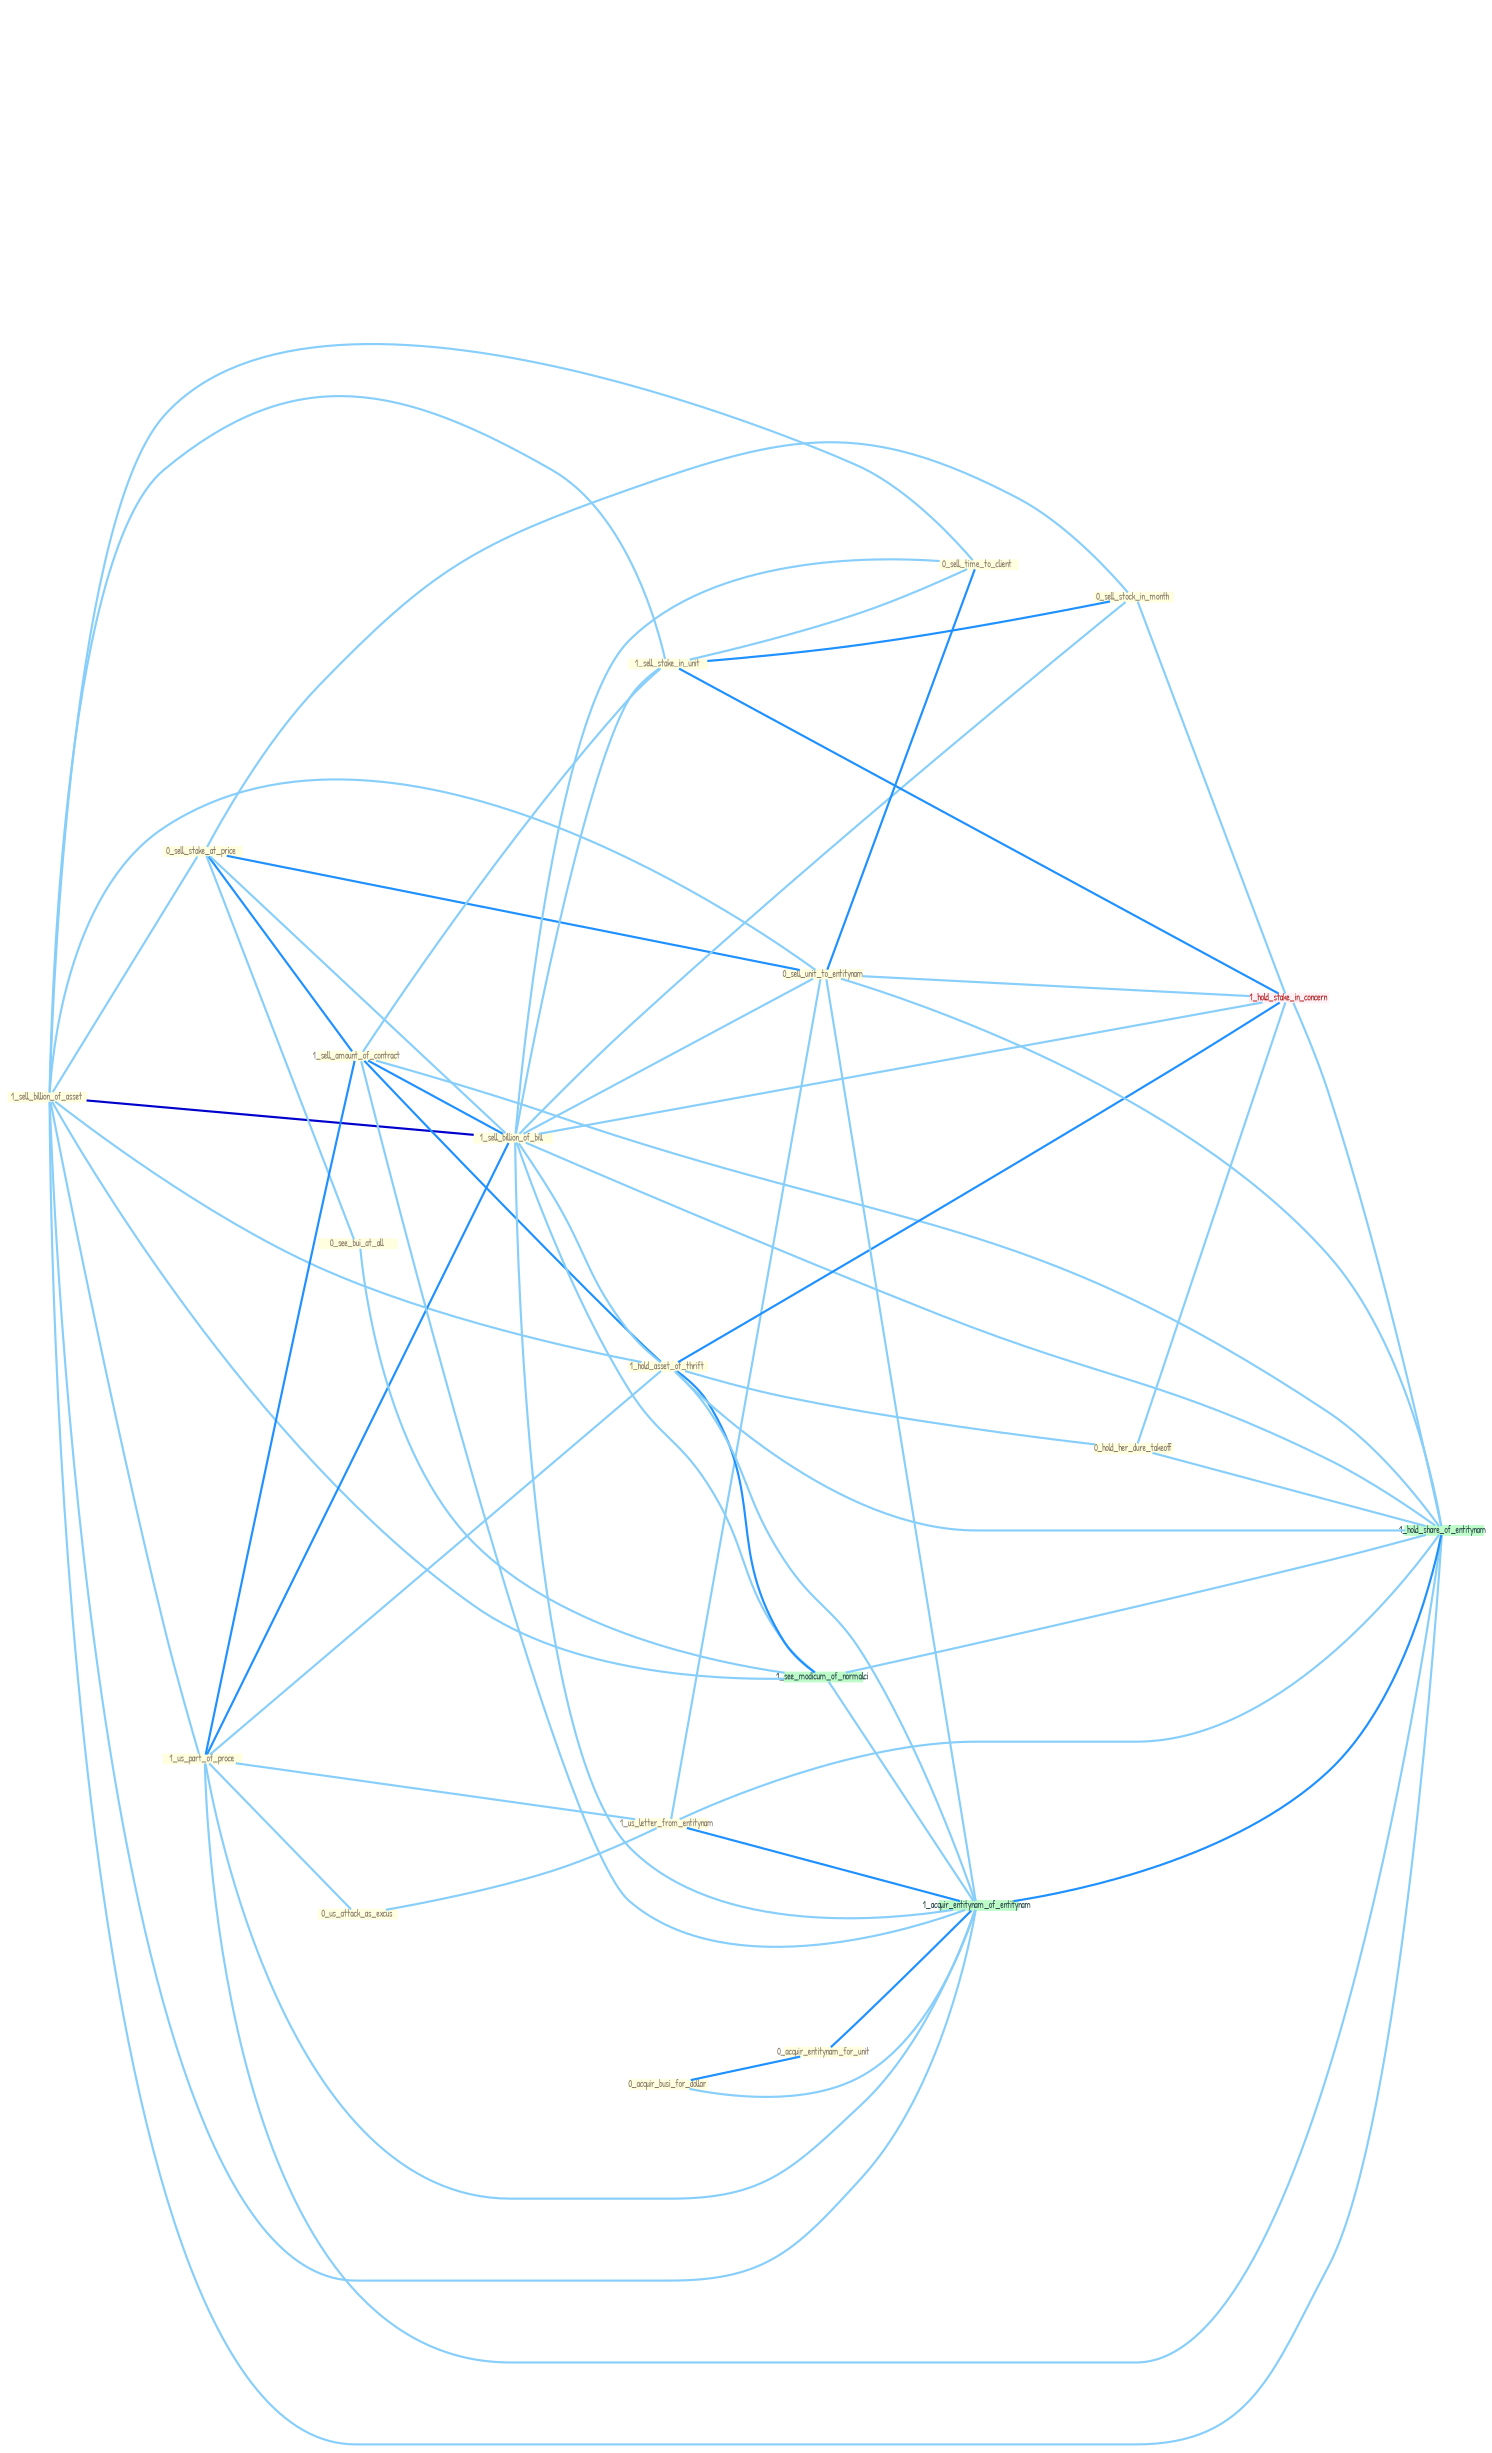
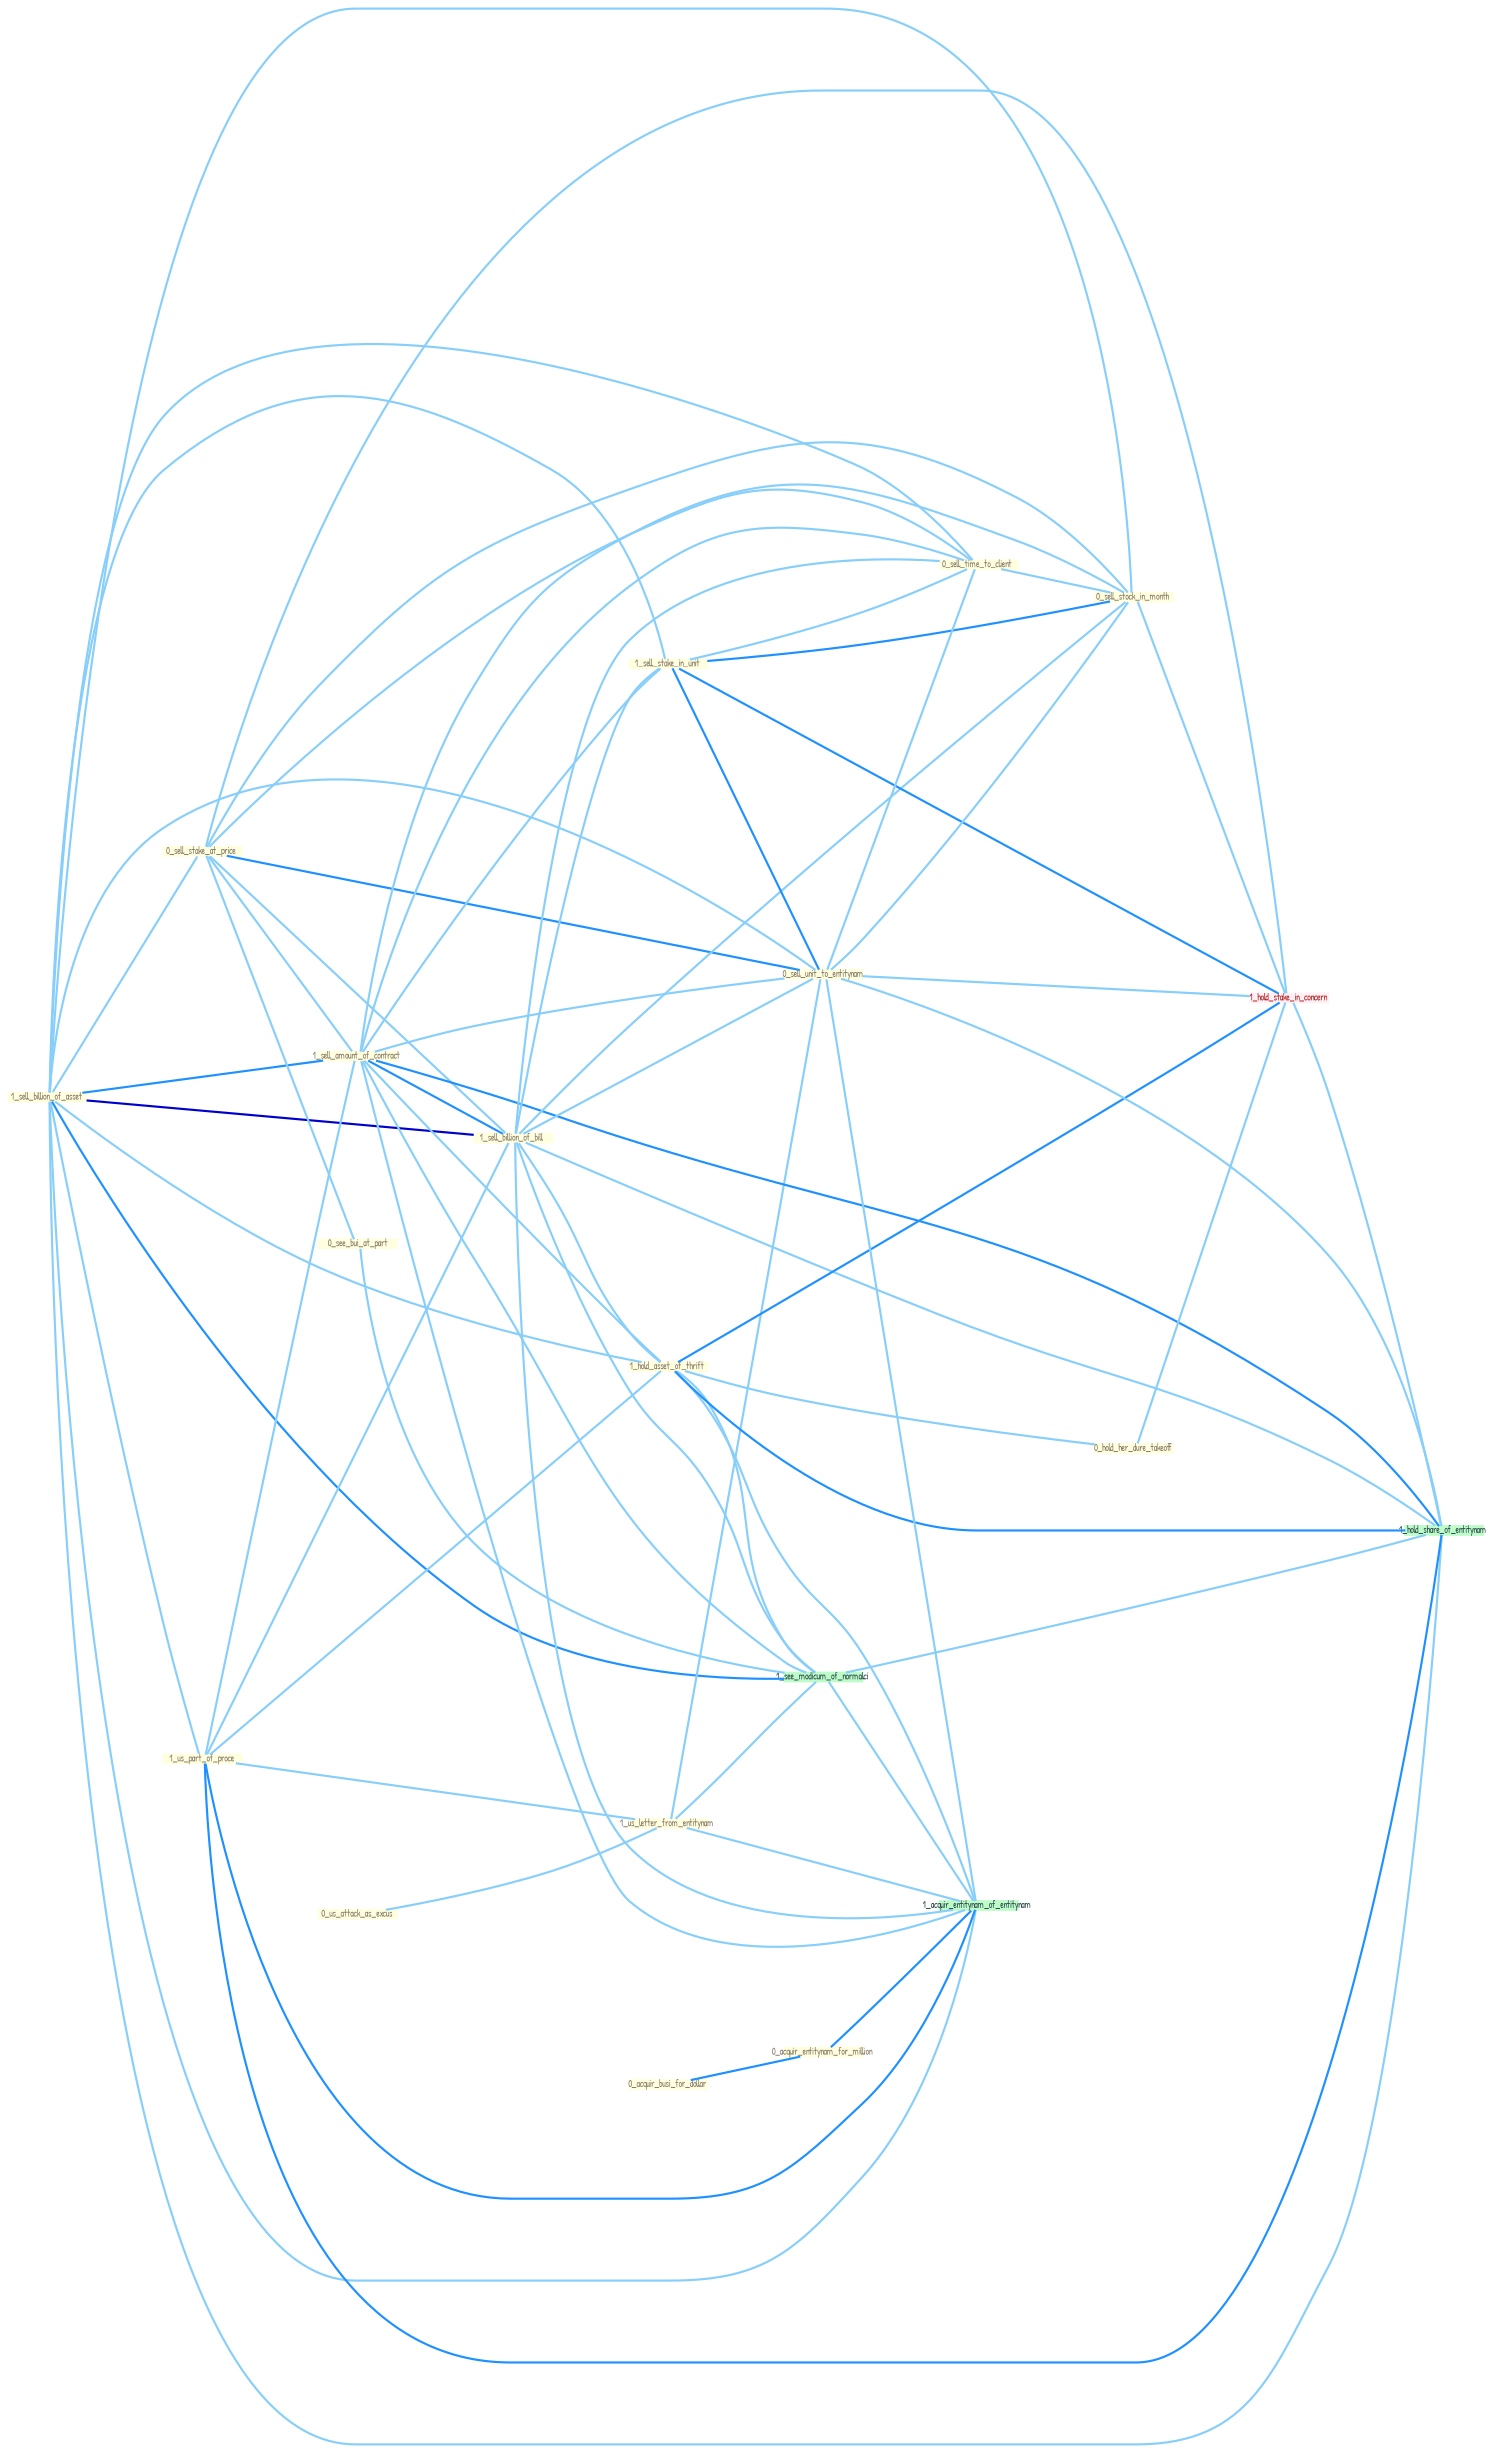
none -> (366, 9)
none -> (1056, 581)
none -> (520, 595)
none -> (528, 608)
none -> (559, 653)
(901, 770) -> (901, 770)
none -> (987, 792)
none -> (746, 819)
(280, 954) -> (280, 954)
none -> (578, 1007)
(901, 1068) -> (875, 91)
none -> (203, 1077)
(503, 1205) -> (503, 1205)
(942, 1228) -> (942, 1228)
(358, 1244) -> (358, 1244)
(282, 1390) -> (282, 1390)
none -> (553, 1393)
(358, 1449) -> (358, 1449)
(329, 1478) -> (329, 1478)
(1289, 1489) -> none
(746, 1522) -> (746, 1522)
(1017, 1530) -> (1017, 1530)
(1091, 1742) -> (746, 1750)
(1297, 1796) -> none
(280, 1836) -> none
(823, 1865) -> (823, 1865)
(823, 2052) -> (823, 2052)
(874, 2068) -> none
(530, 2199) -> (530, 2199)
(913, 2362) -> (913, 2362)
